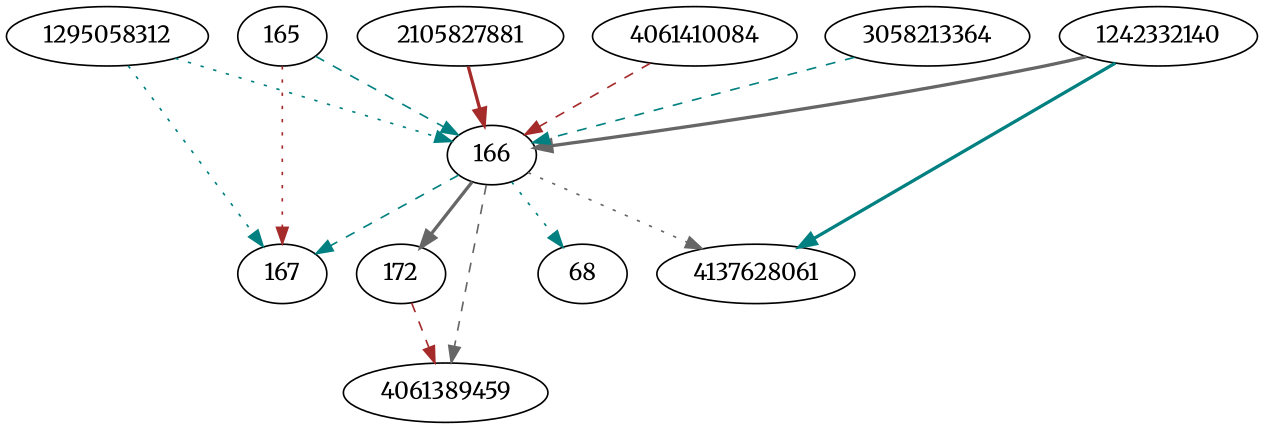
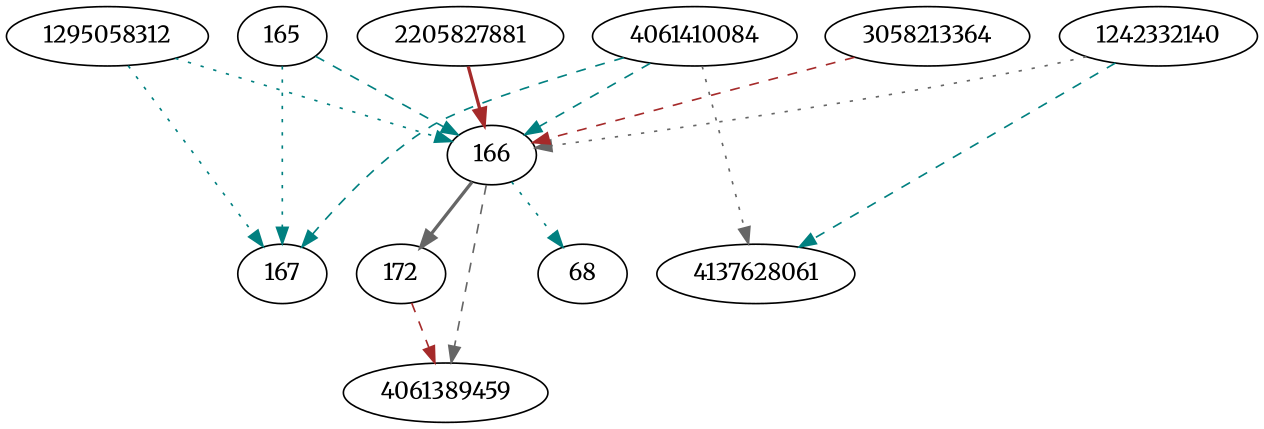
(460, 36) -> (460, 36)
(595, 95) -> (595, 95)
(702, 98) -> (694, 100)
(820, 106) -> (820, 106)
(282, 147) -> (282, 147)
(965, 151) -> (965, 151)
(608, 207) -> (723, 147)
(395, 210) -> (451, 116)
